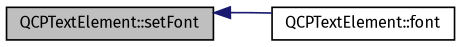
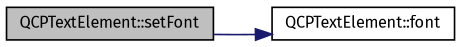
(251, 13) -> (235, 35)
